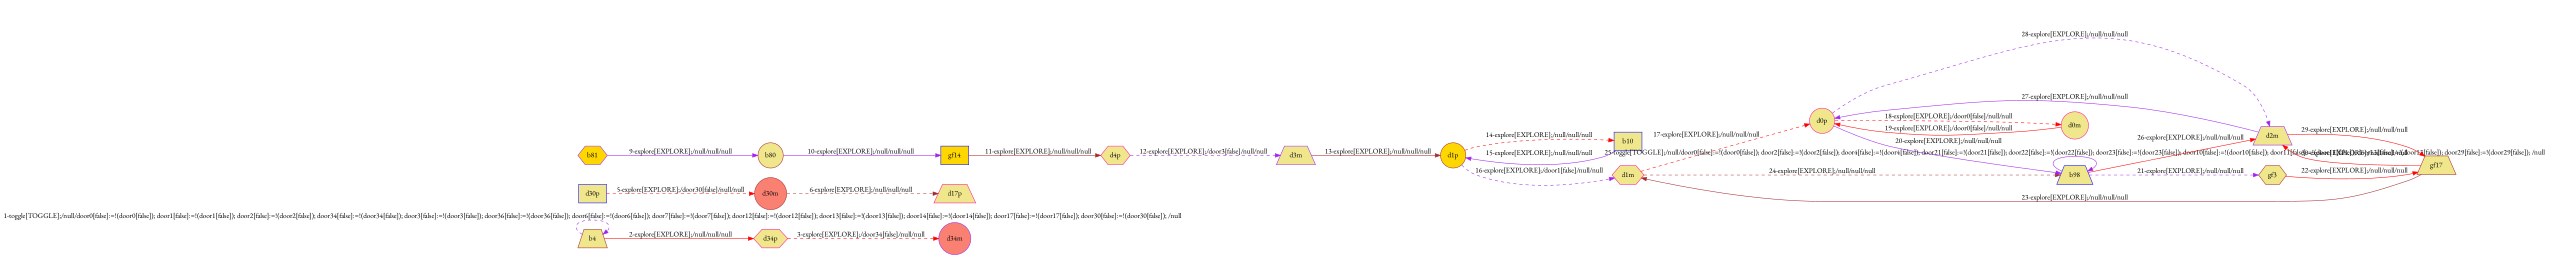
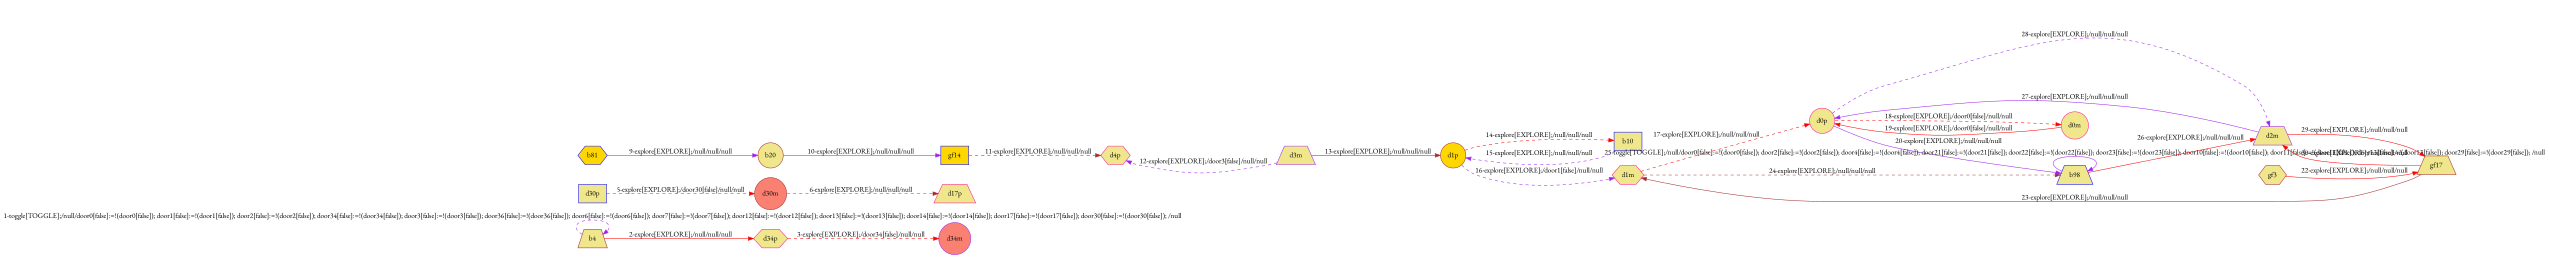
(593, 155) -> (593, 155)
(771, 155) -> (771, 155)
(1032, 155) -> (1032, 155)
(1203, 155) -> (1204, 173)
(1544, 165) -> (1544, 165)
(2171, 175) -> none
